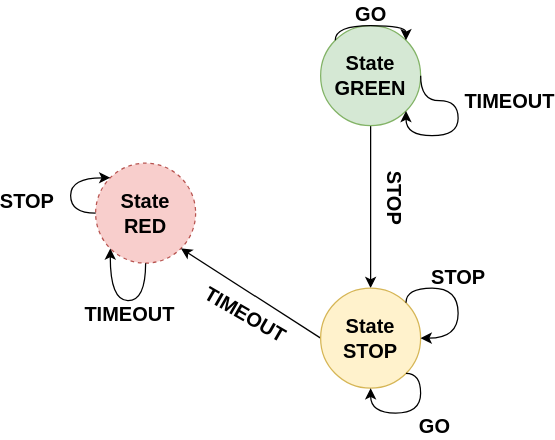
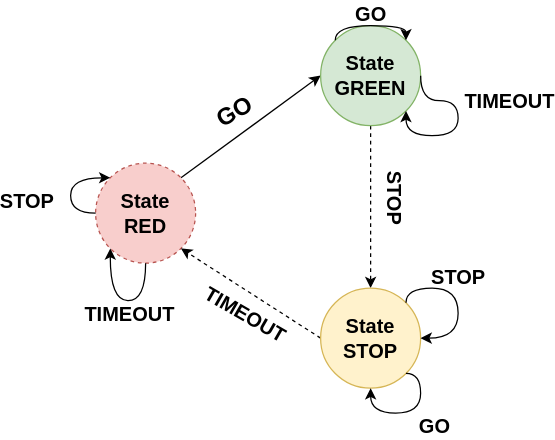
none -> (247, 129)
(371, 202) -> (371, 202)
(254, 295) -> (254, 295)
